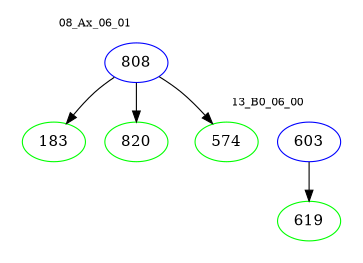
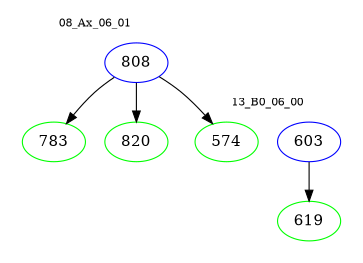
(54, 142) -> (54, 142)
